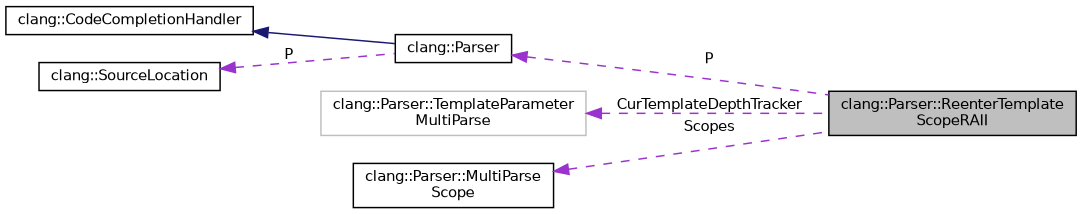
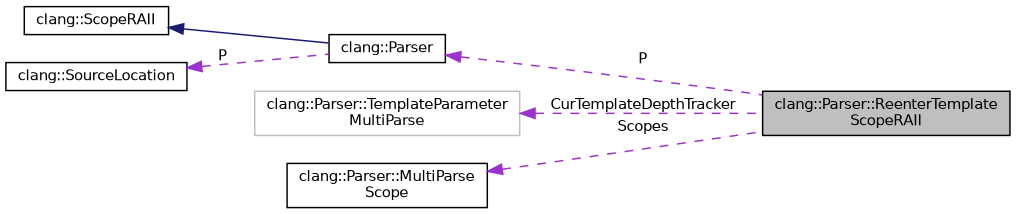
(130, 21) -> (96, 21)
